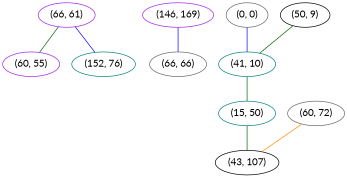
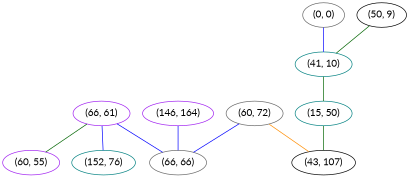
(178, 15) -> (178, 113)
none -> (140, 138)
none -> (216, 138)
